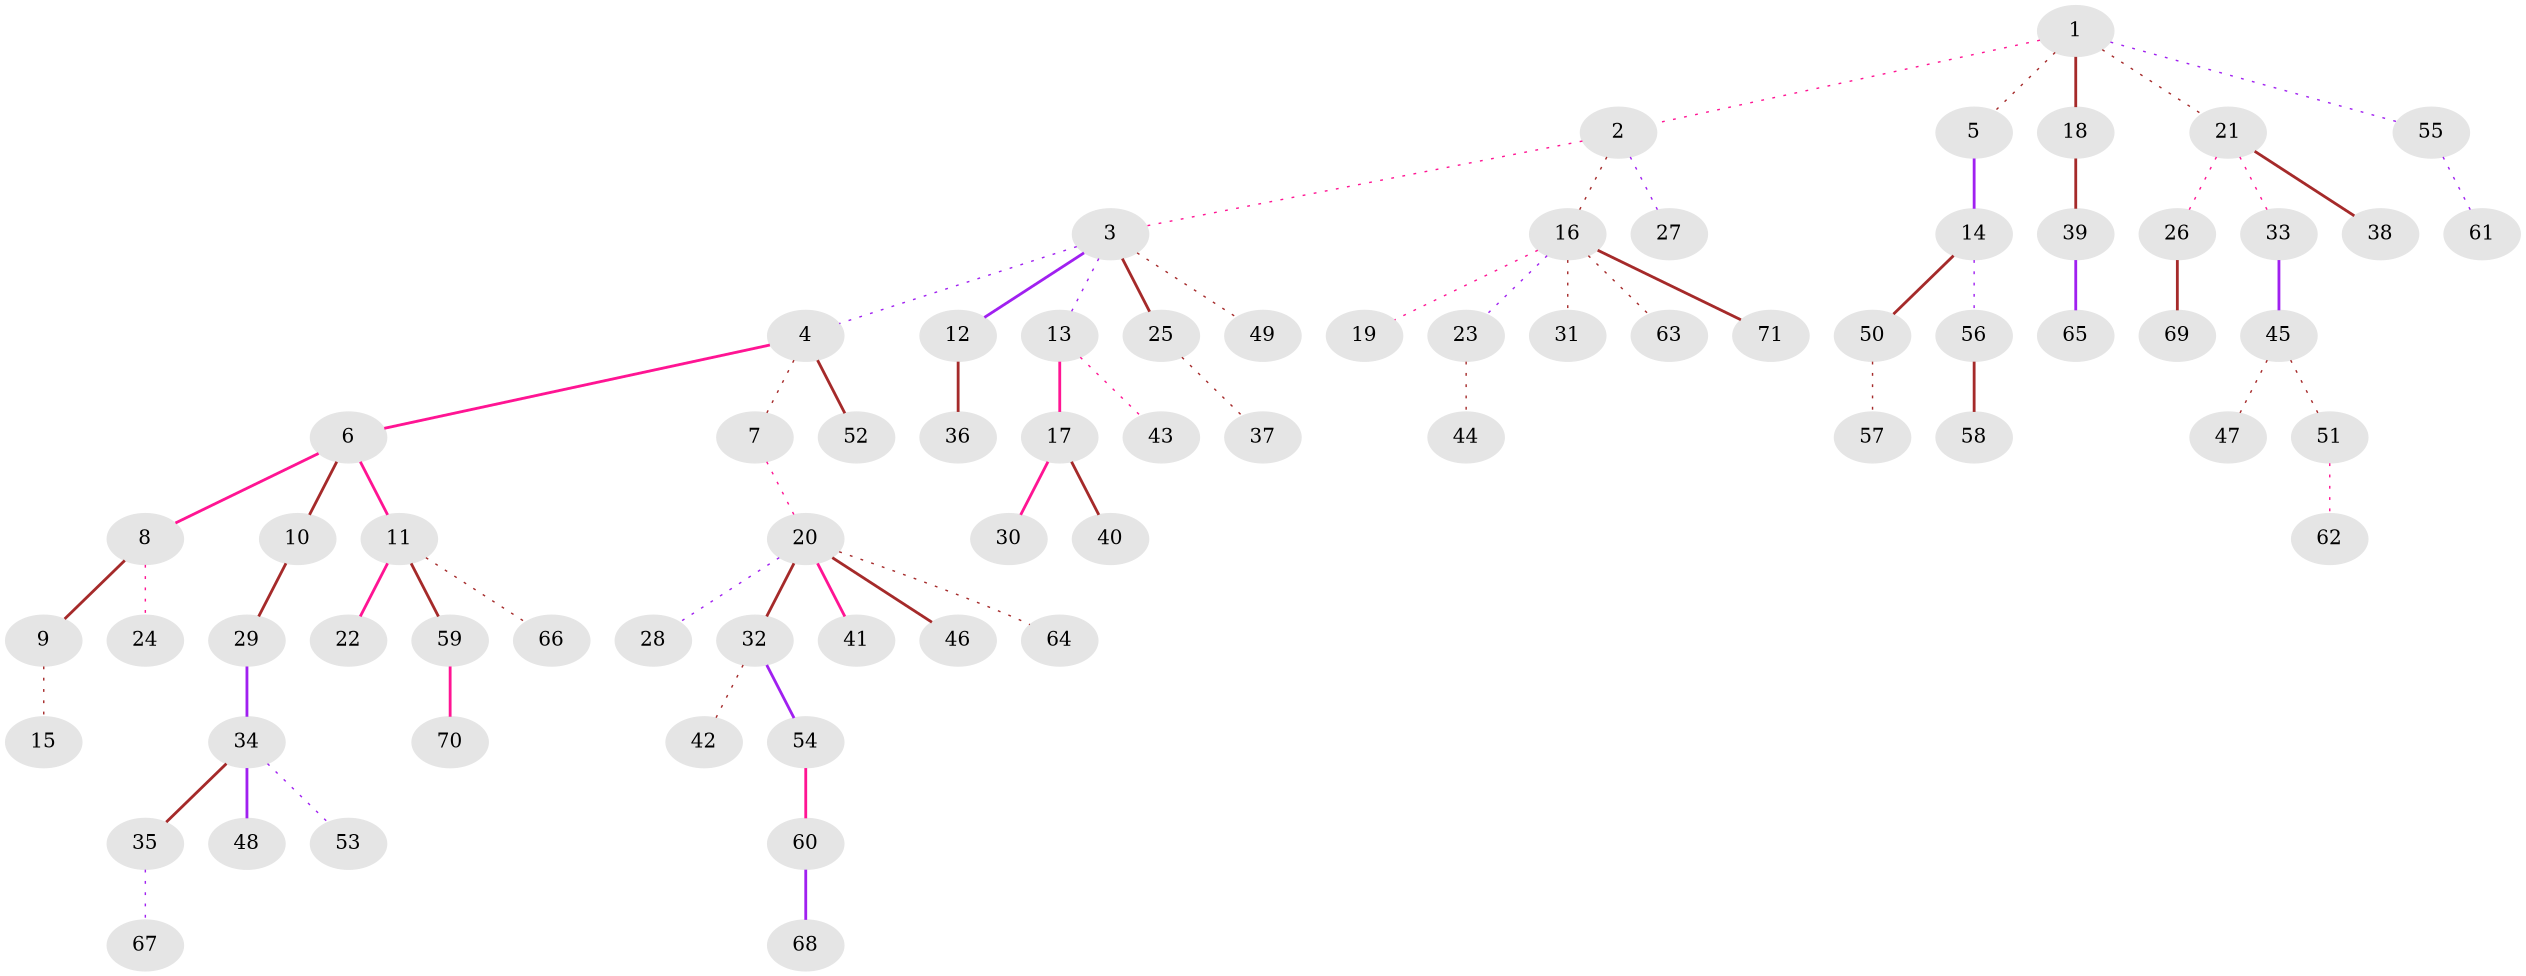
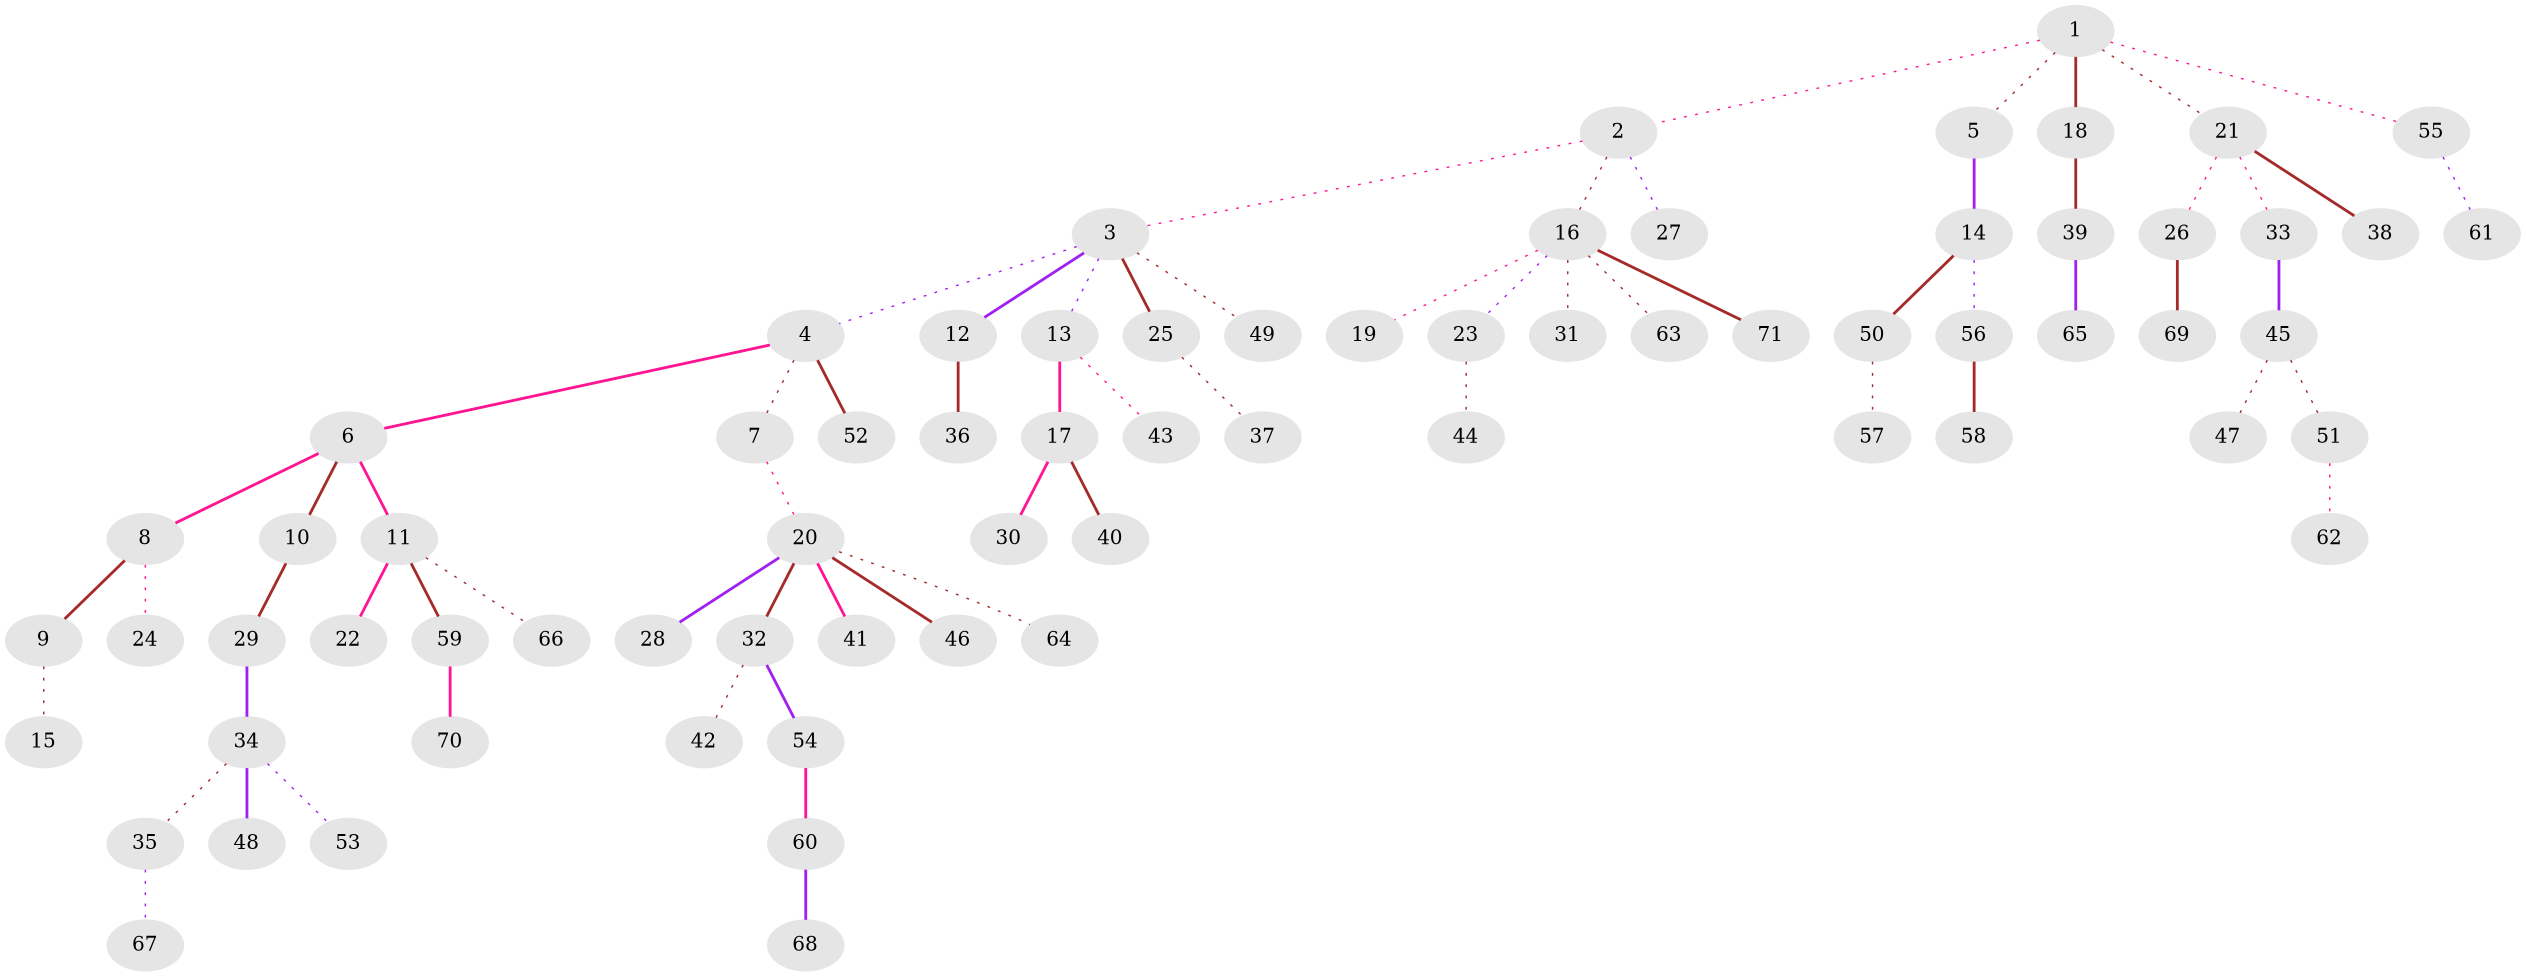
(2253, 82) -> (2253, 82)
(729, 590) -> (729, 590)
(196, 793) -> (196, 793)
